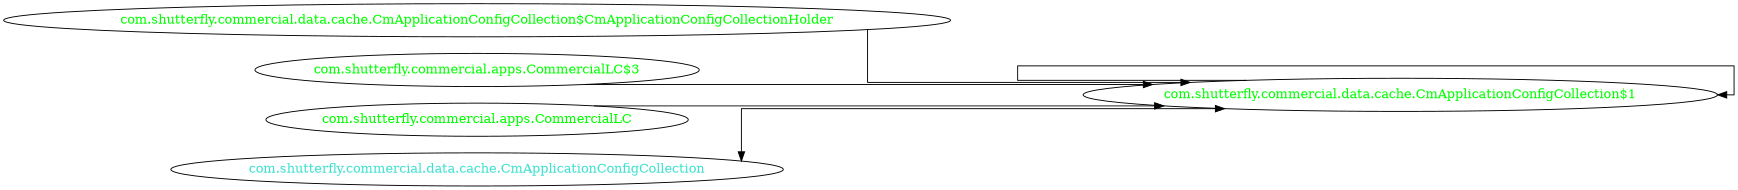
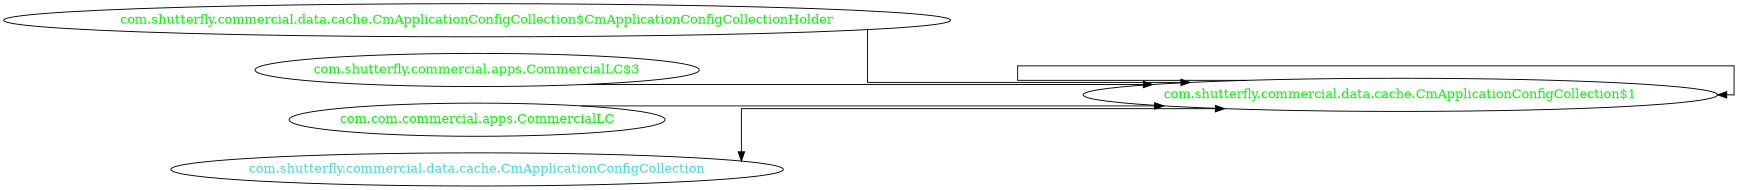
(477, 120) -> (477, 120)
